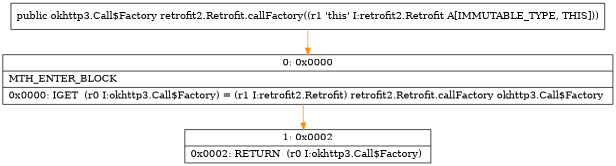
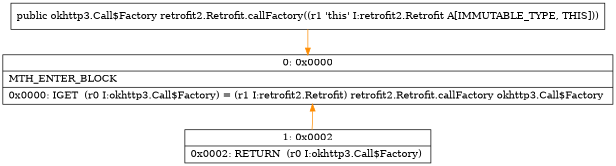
(303, 113) -> (313, 121)
